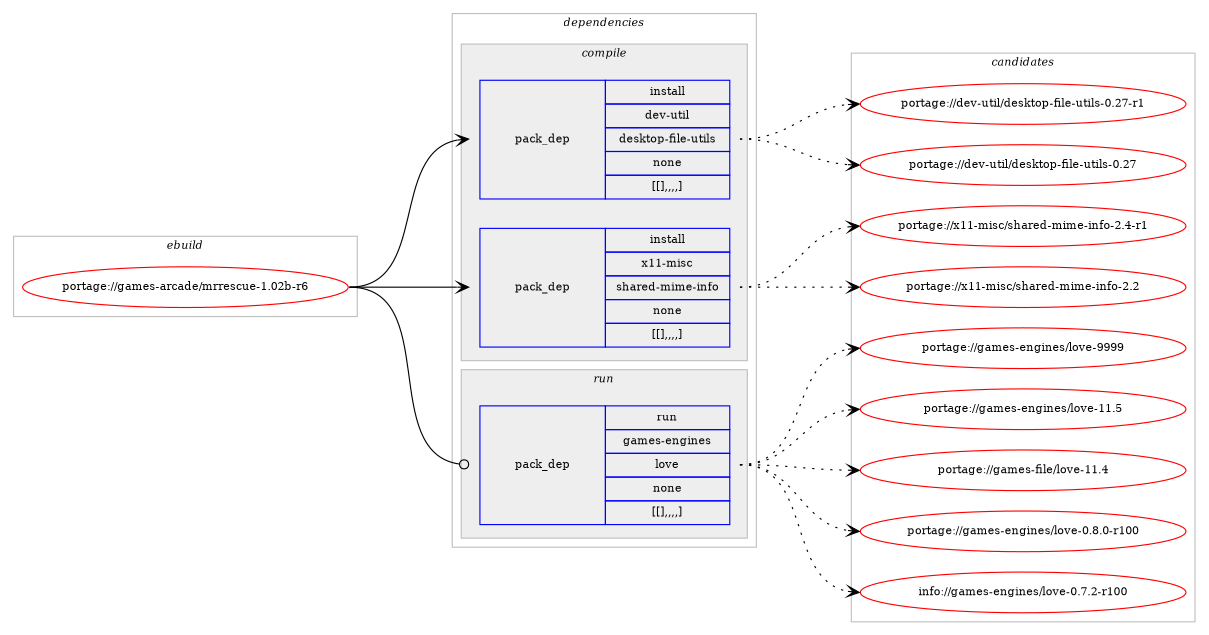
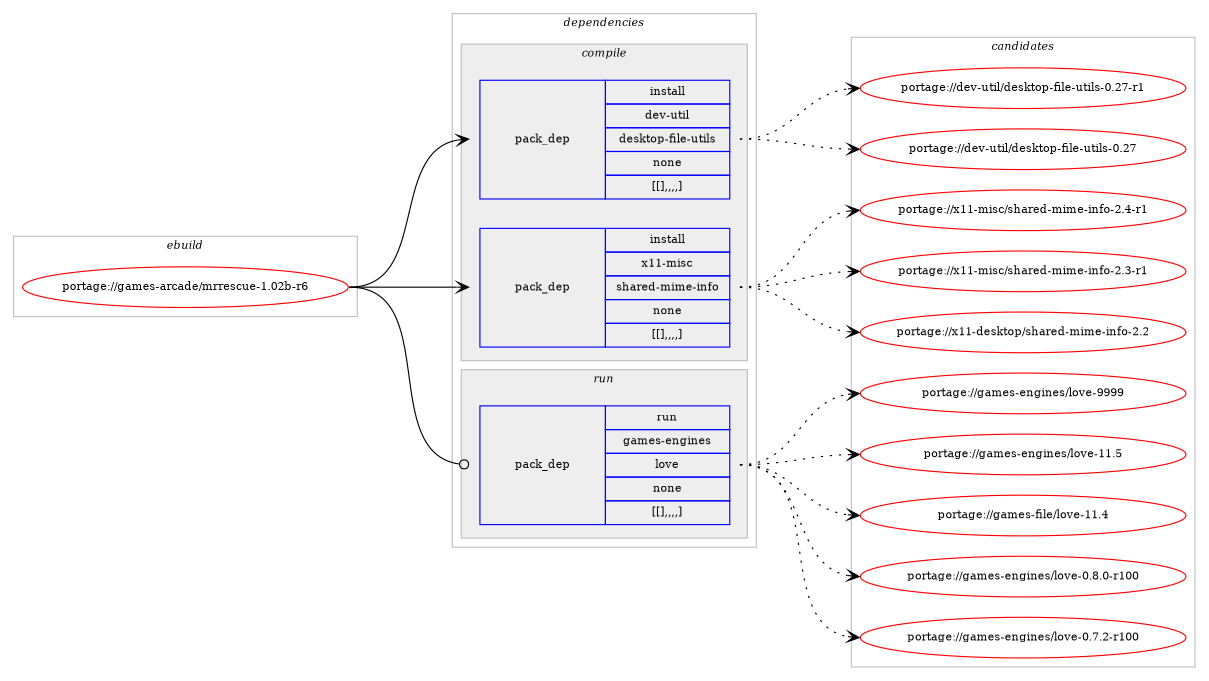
none -> (1023, 271)
(1023, 287) -> (1023, 332)
(1023, 592) -> (1023, 638)
